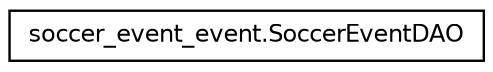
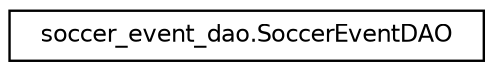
(247, 36) -> (247, 36)
